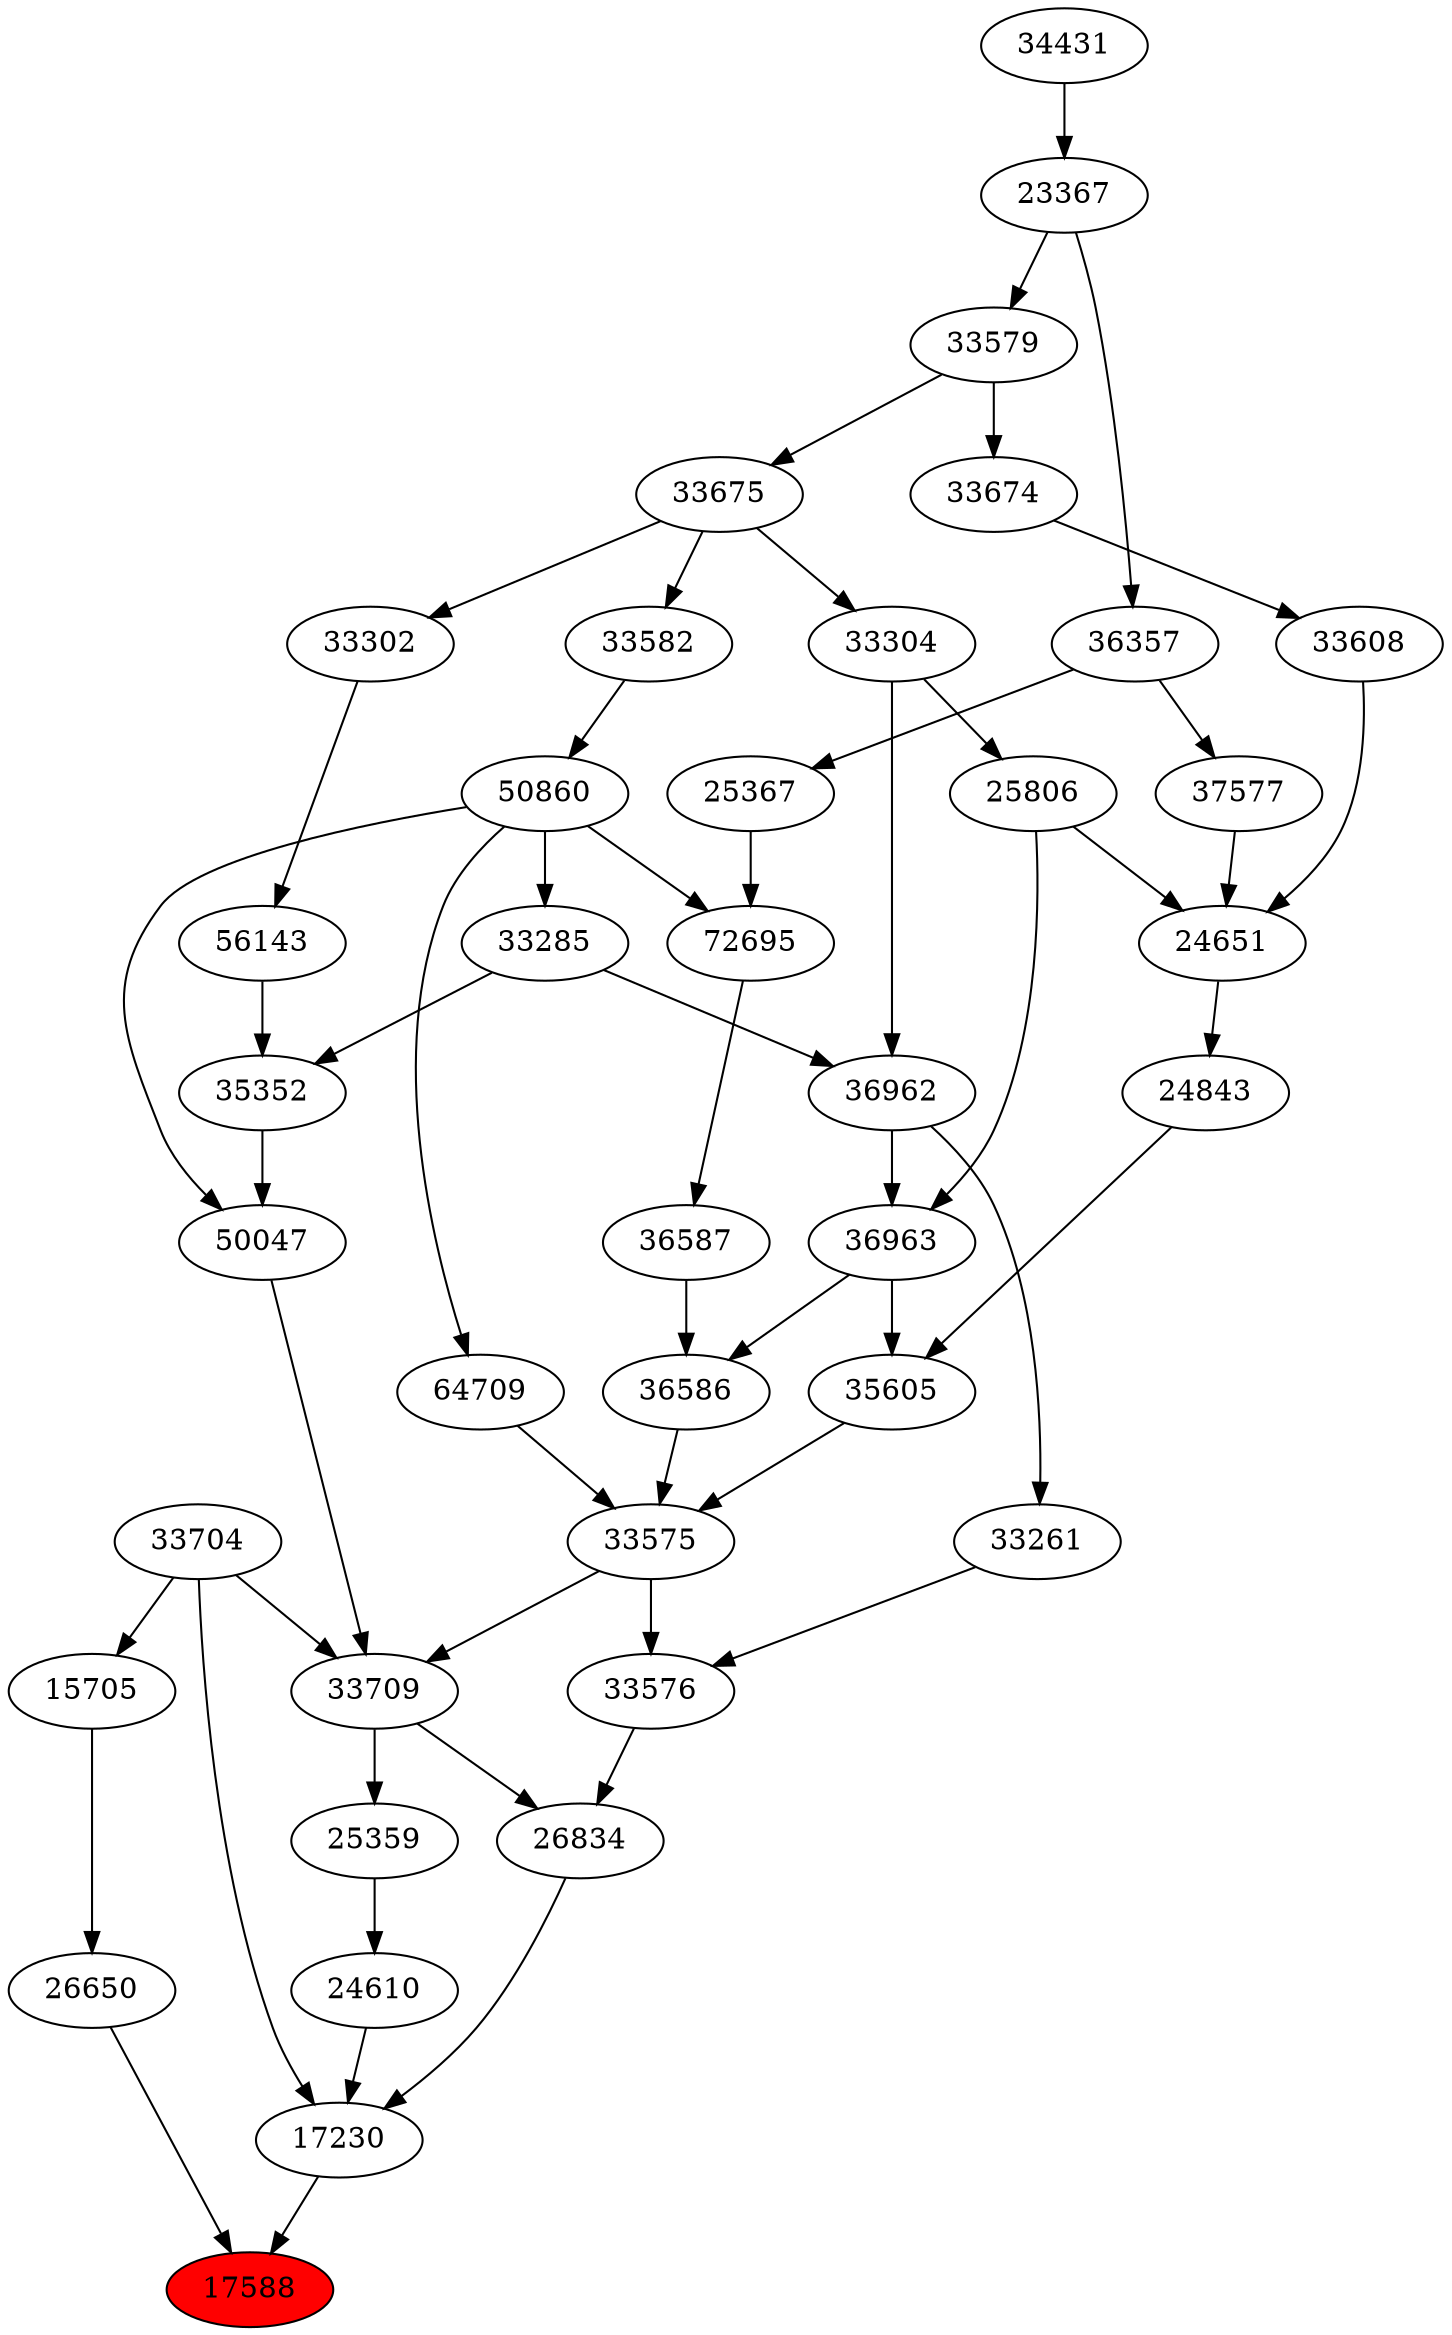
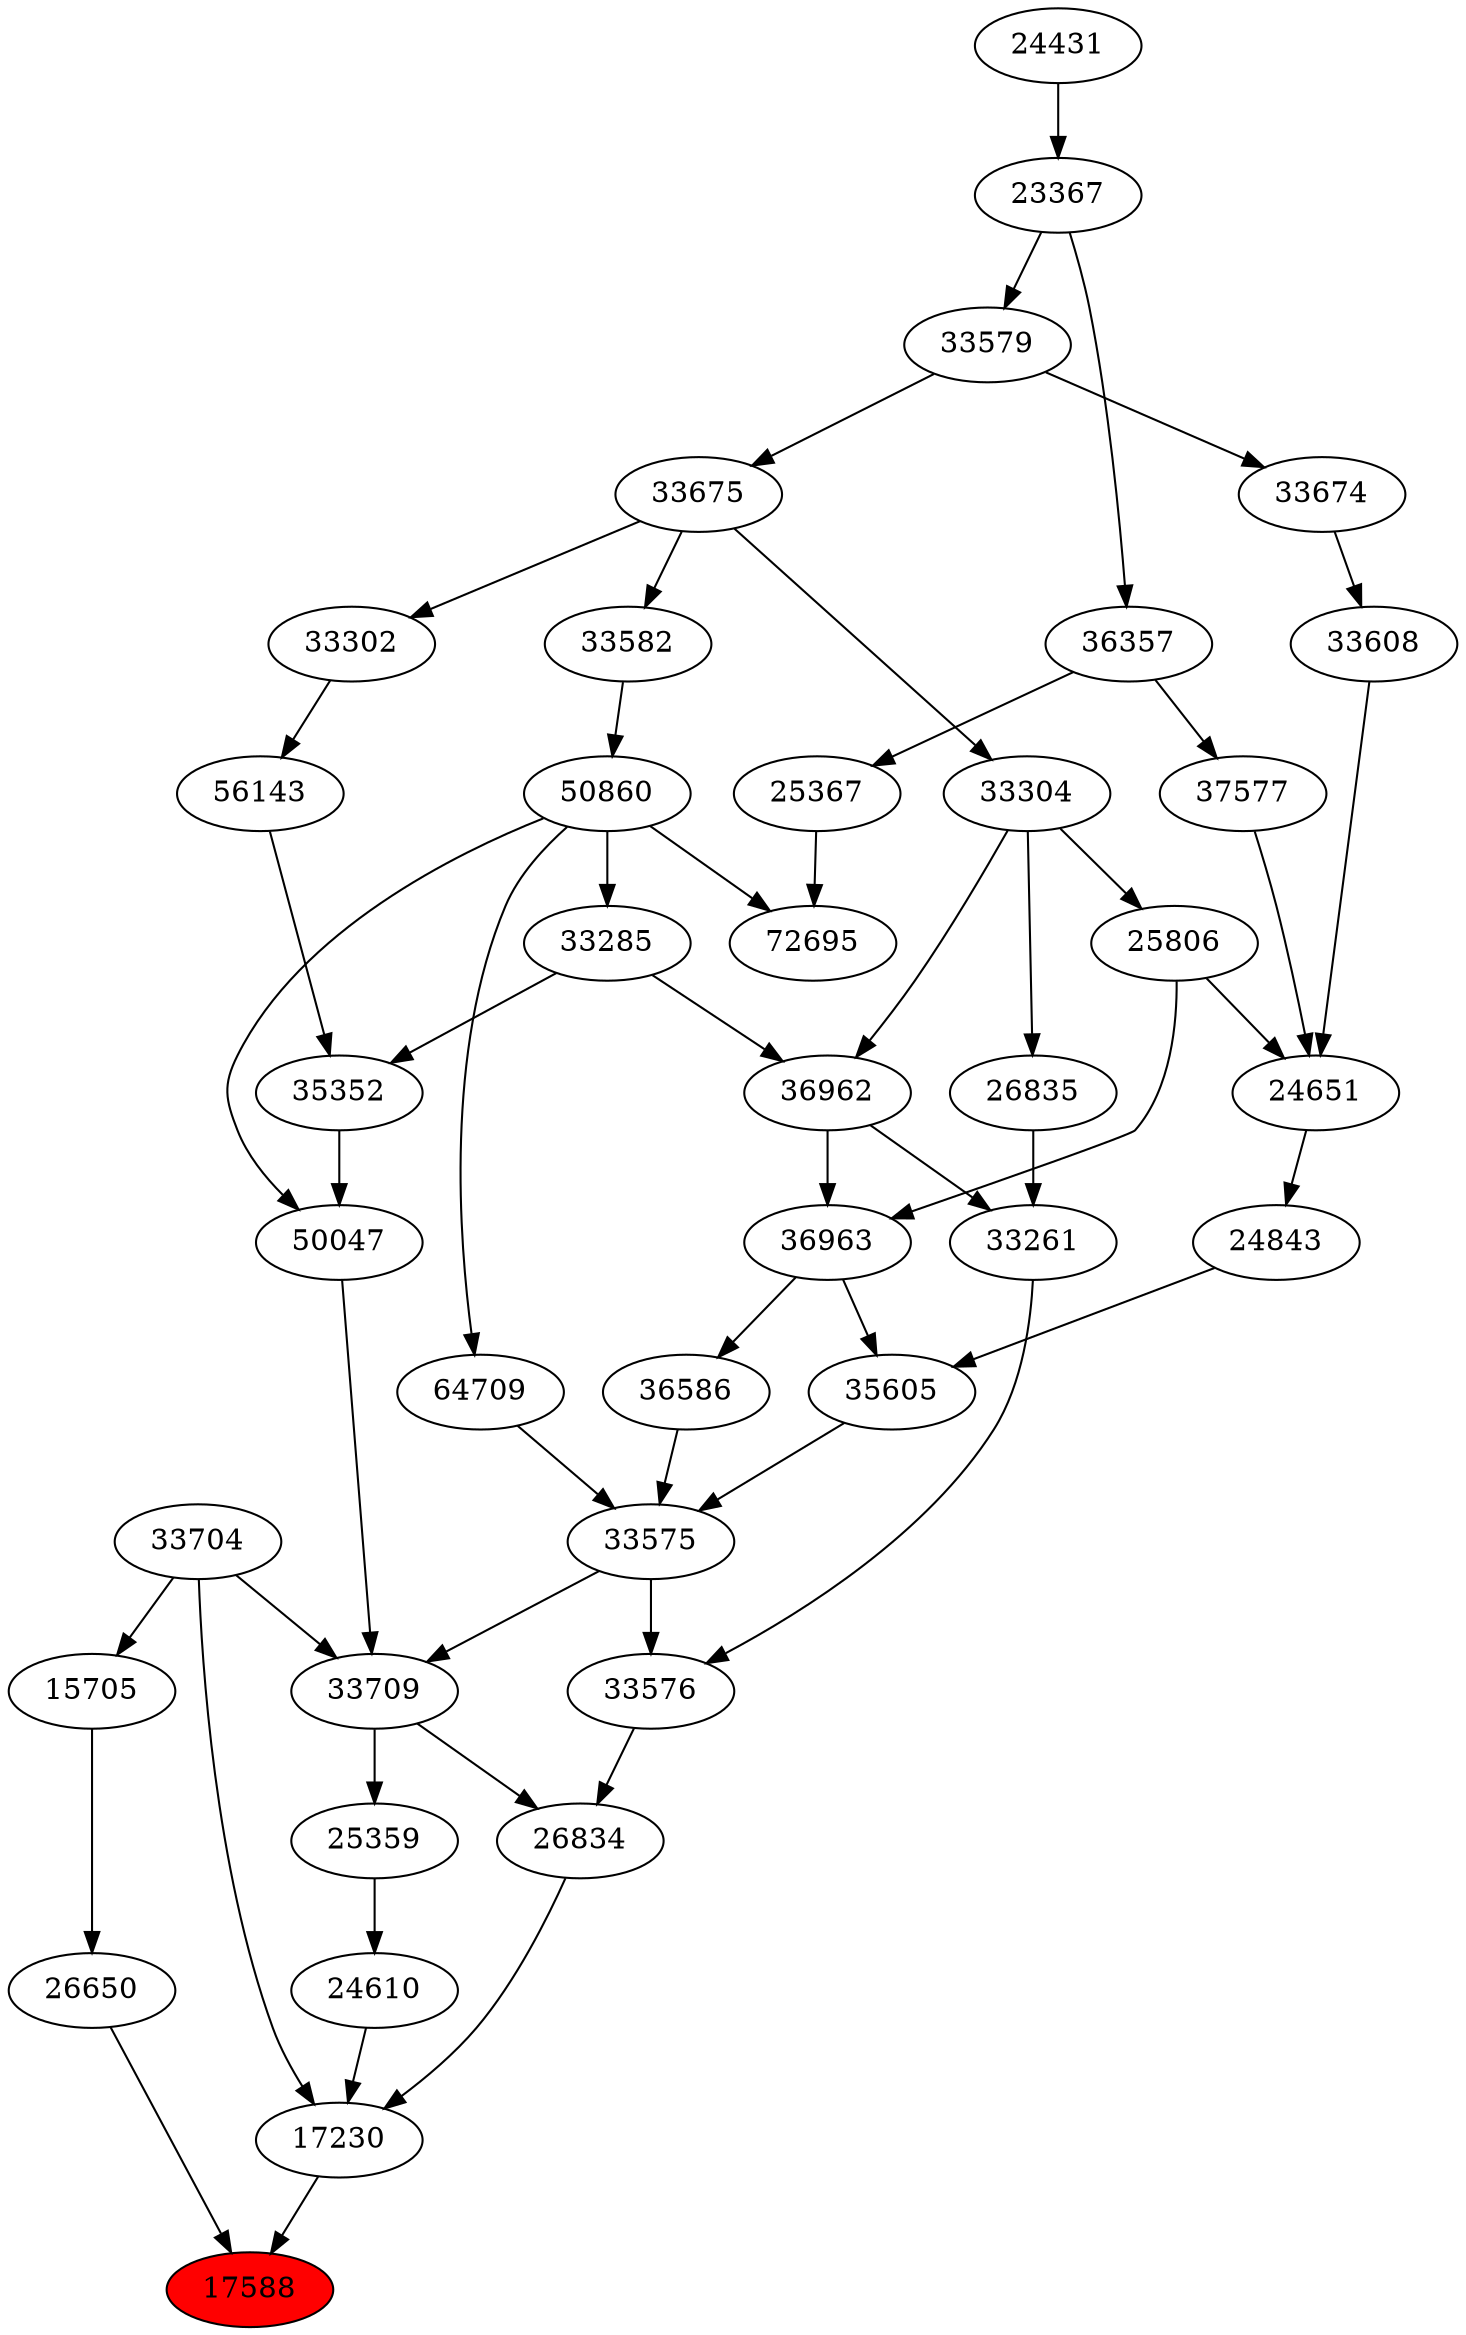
(1064, 46) -> (1058, 46)
none -> (1033, 1093)
(686, 1243) -> none
